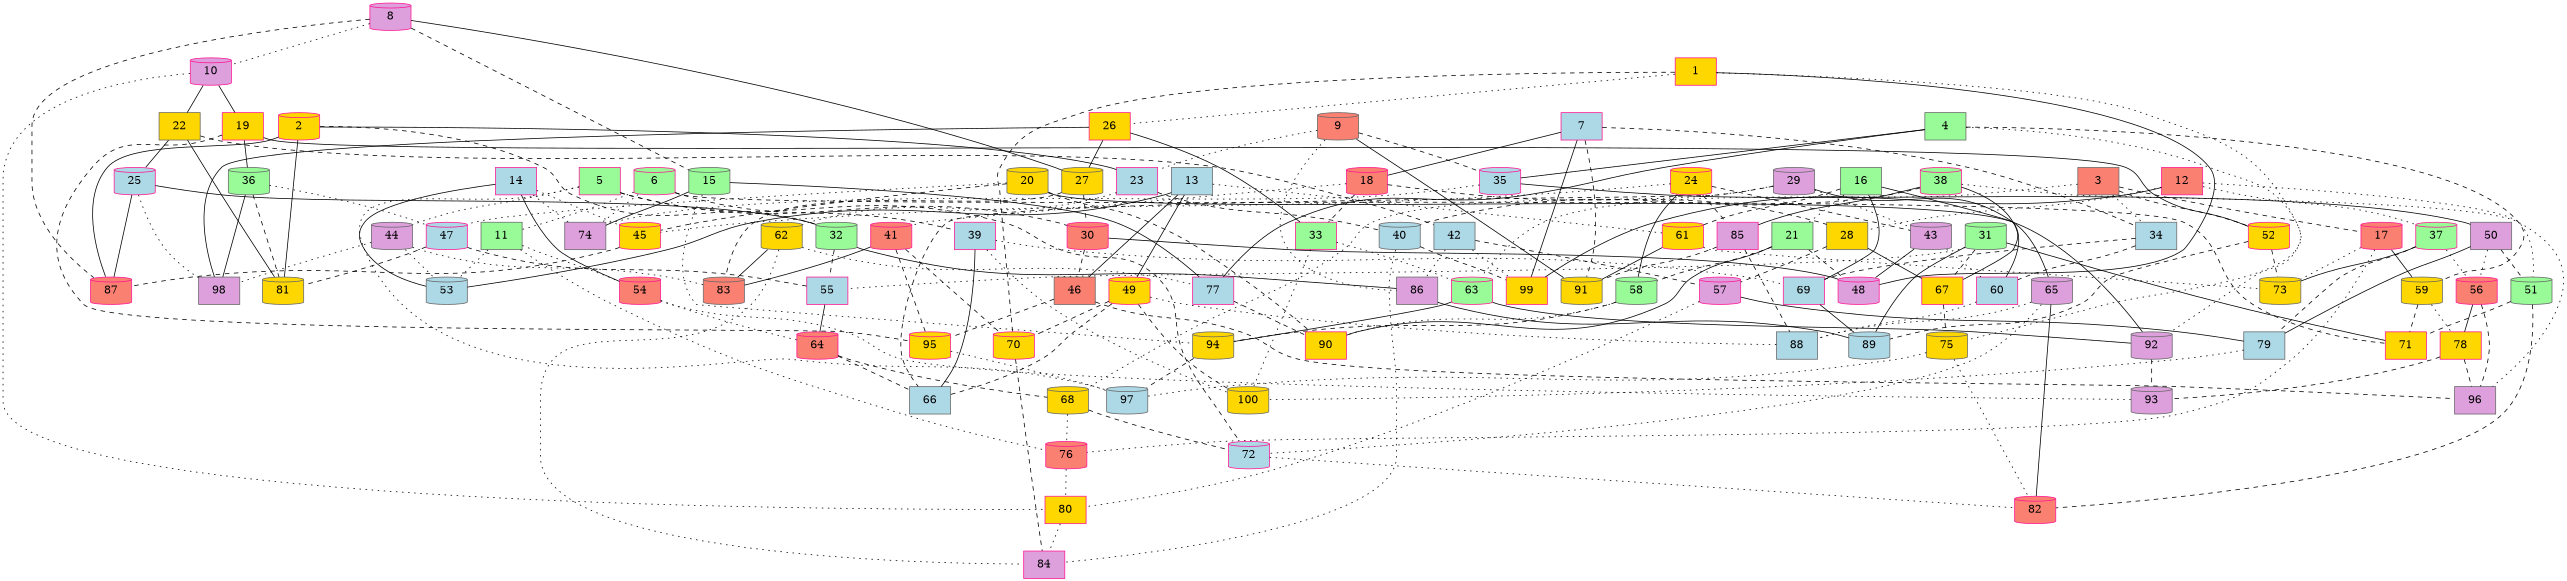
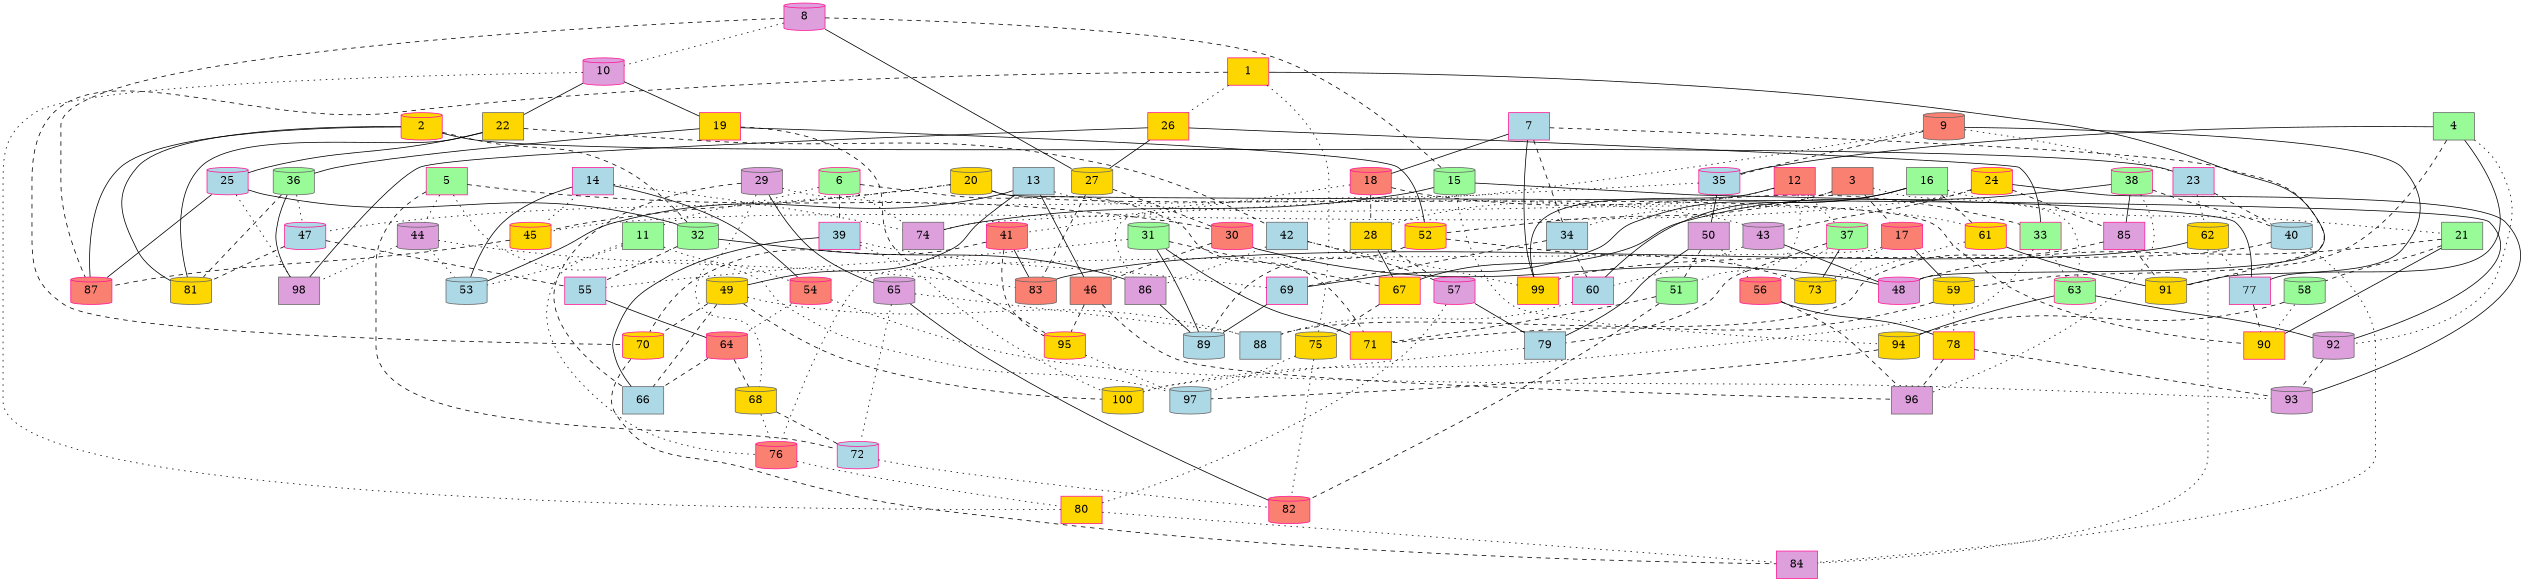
(1649, 236) -> (2408, 203)
(1129, 291) -> (727, 291)
